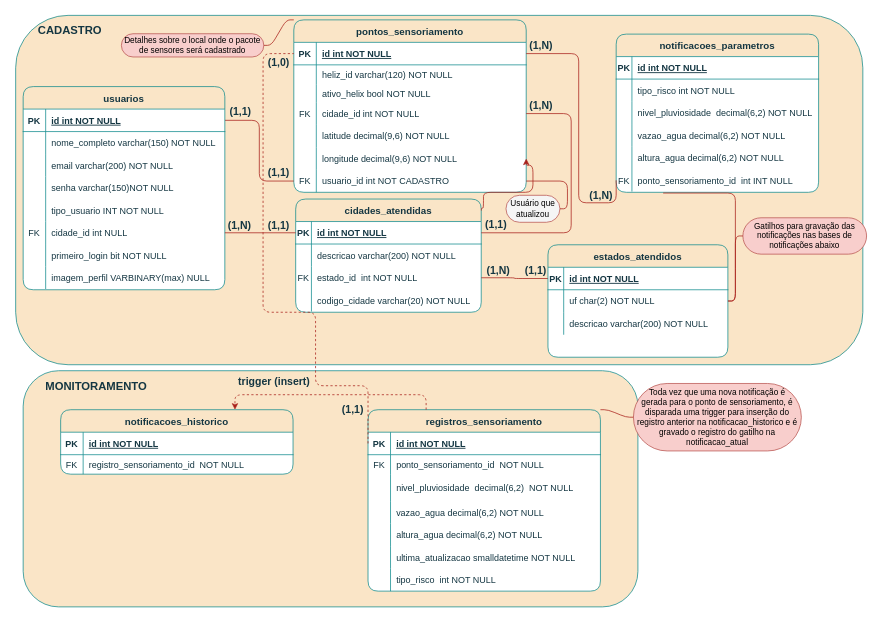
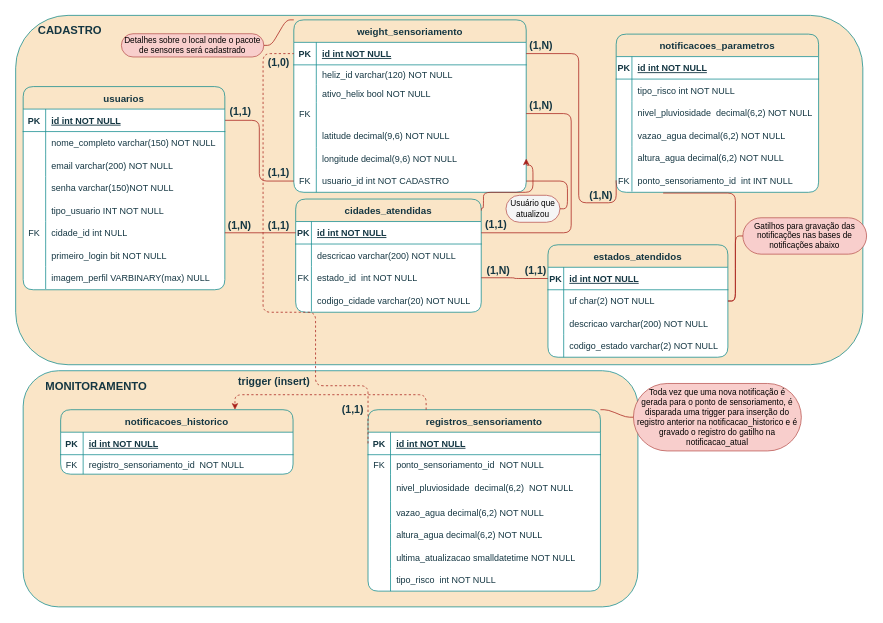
(410, 32) -> (410, 32)
(421, 114) -> none
none -> (646, 346)
